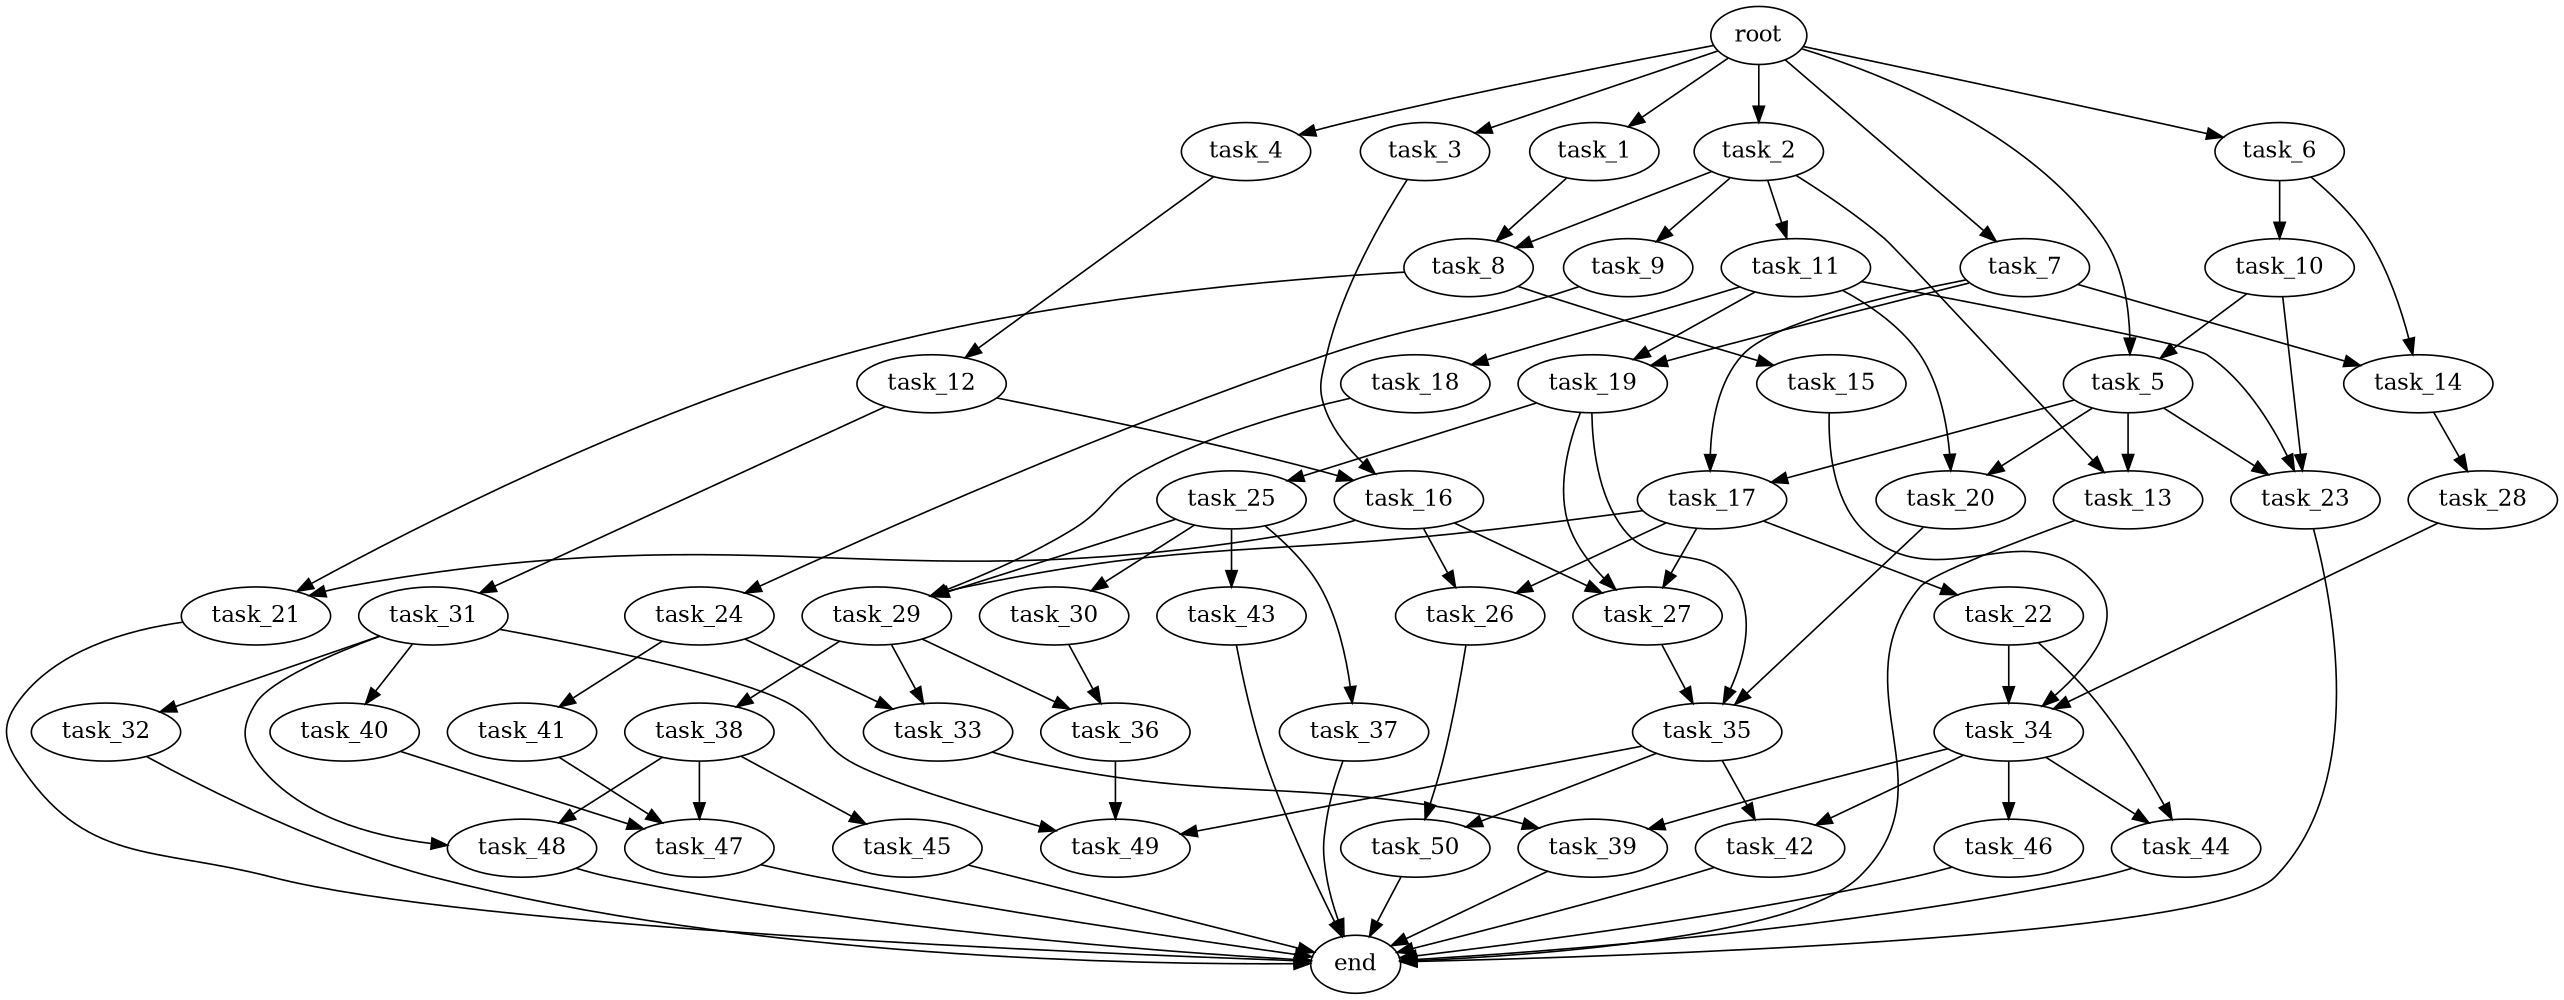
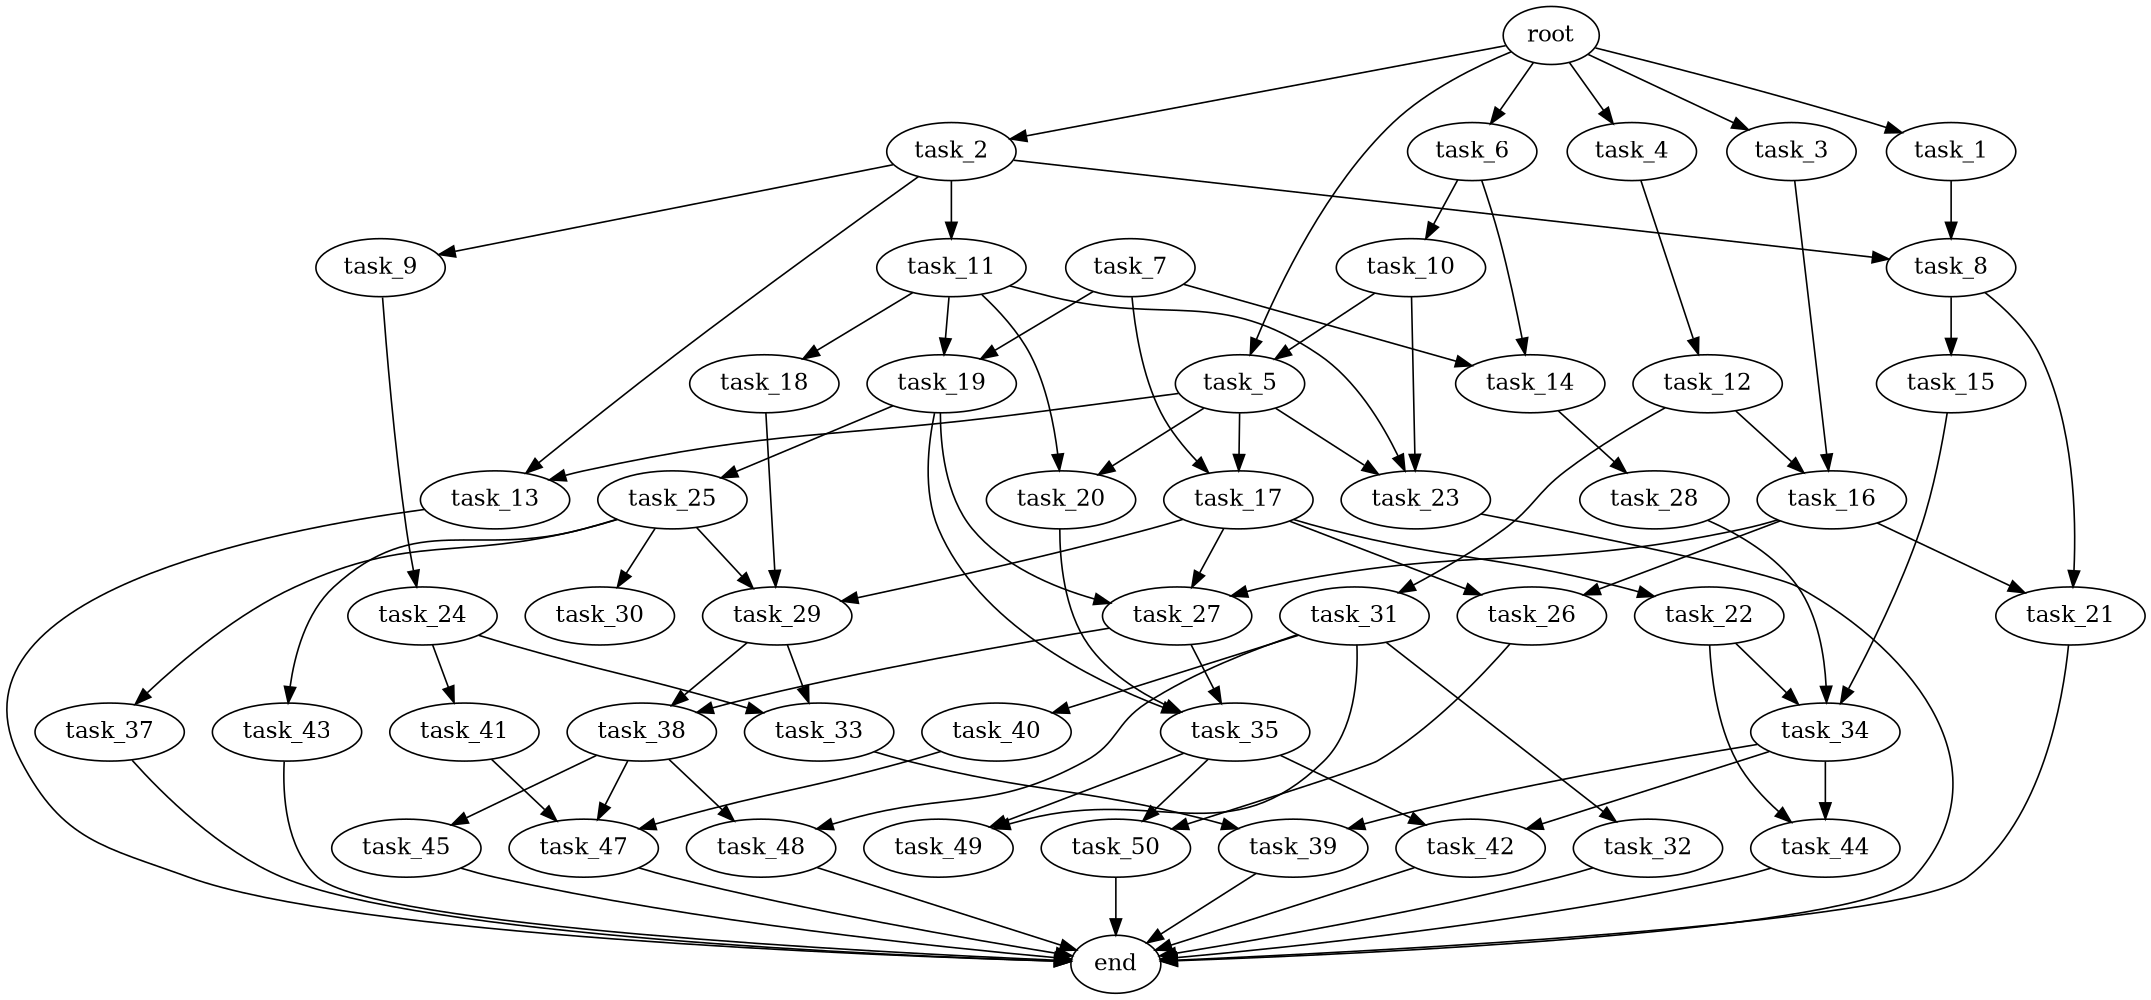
(1885, 145) -> none
none -> (910, 664)
(1115, 732) -> none
(2009, 848) -> none
